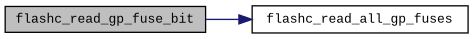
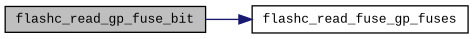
(360, 19) -> (360, 19)
